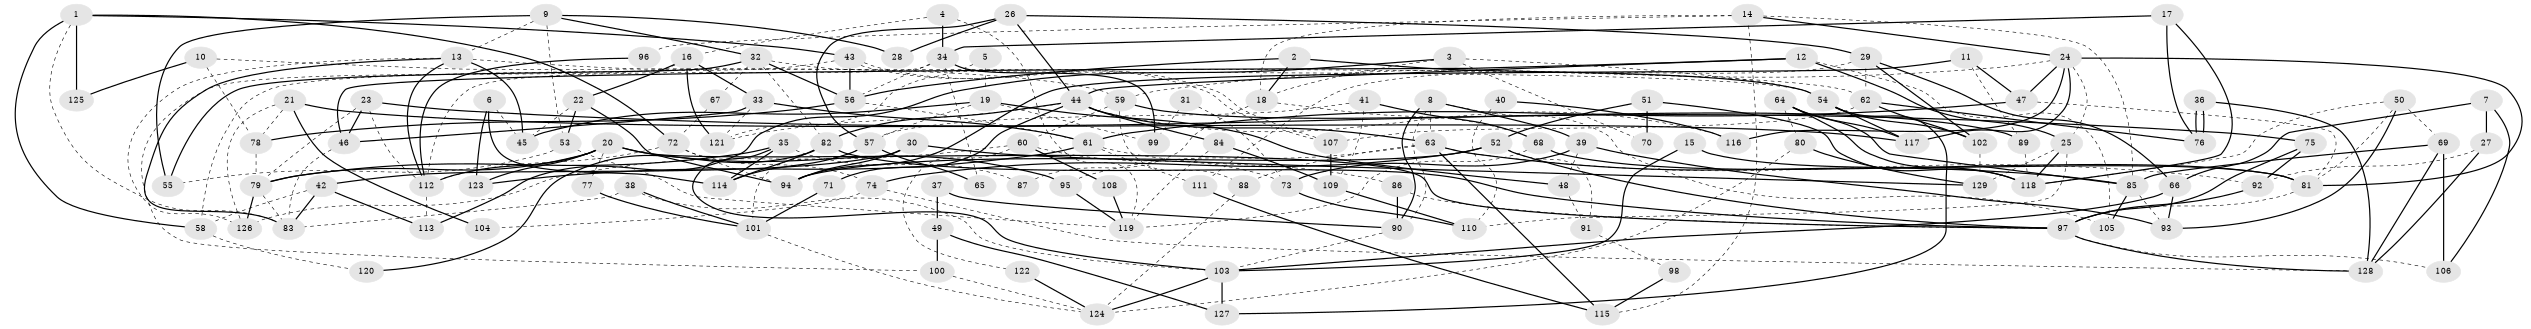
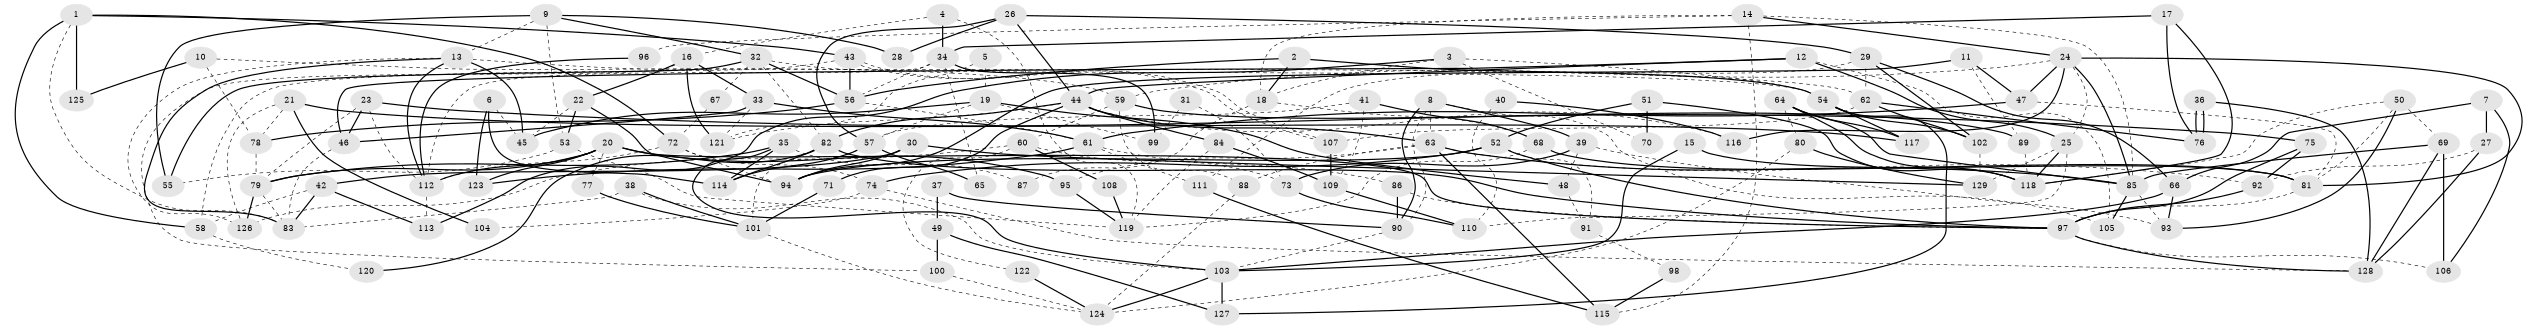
(2020, 131) -> (2109, 118)
(1874, 187) -> (1874, 187)
